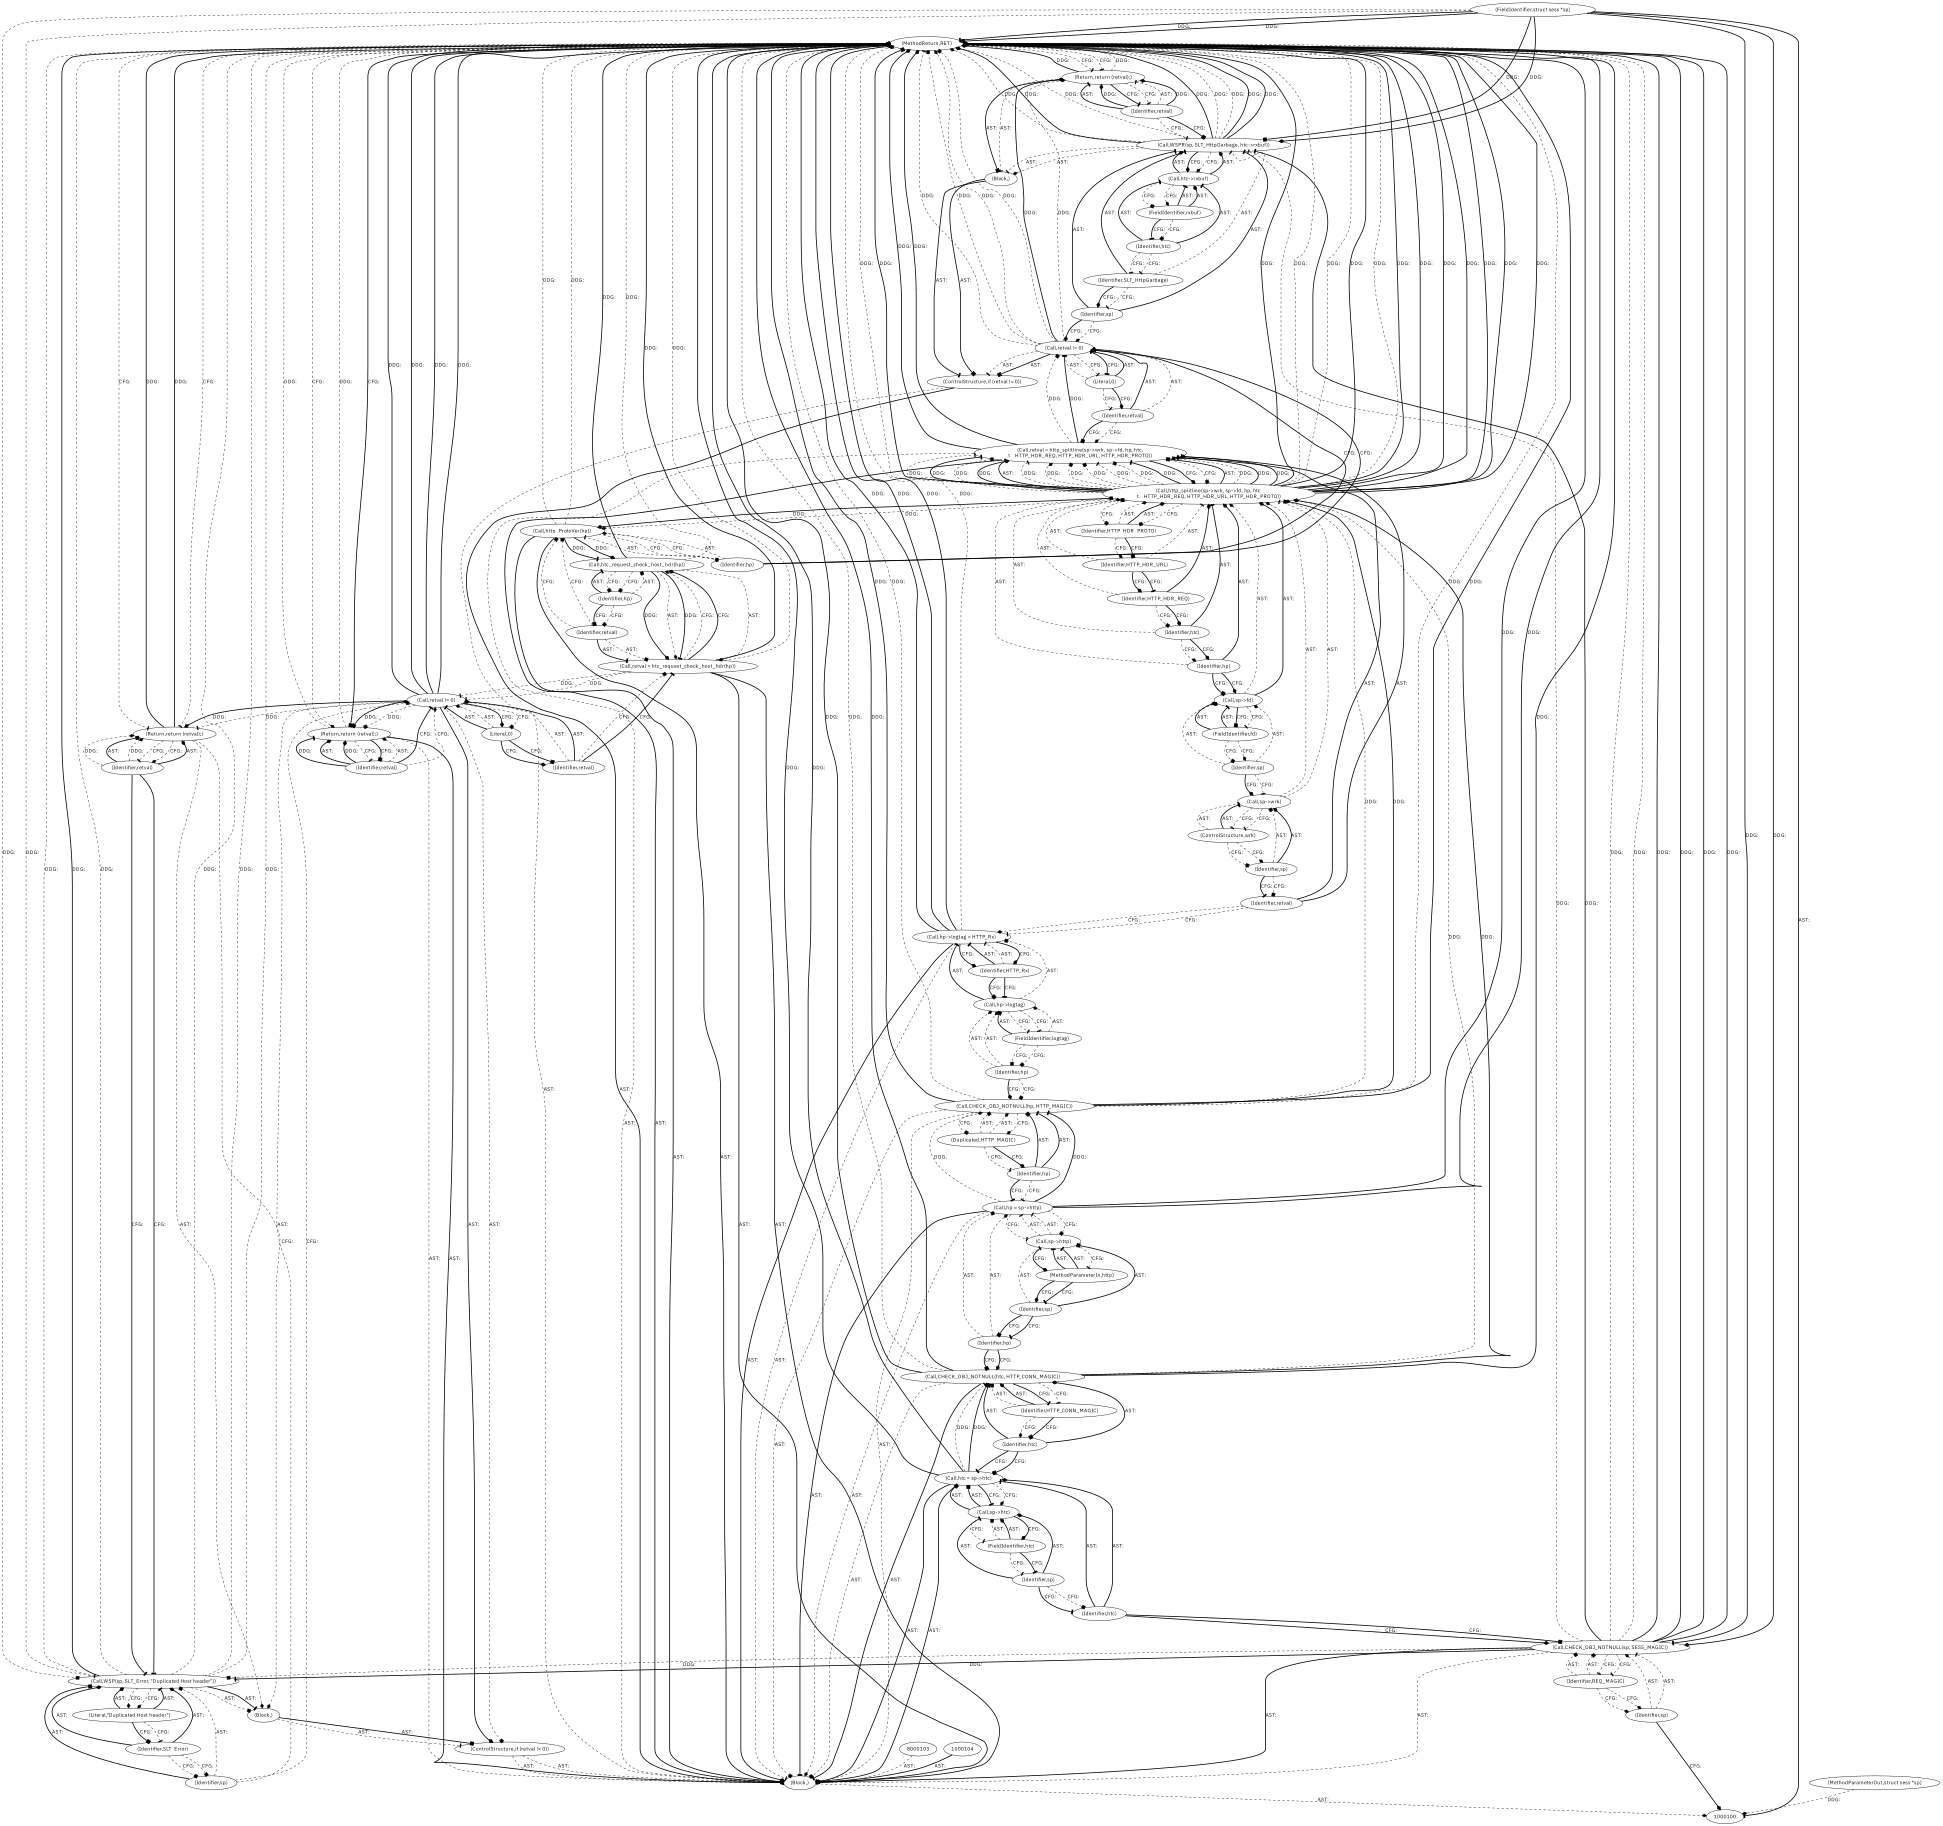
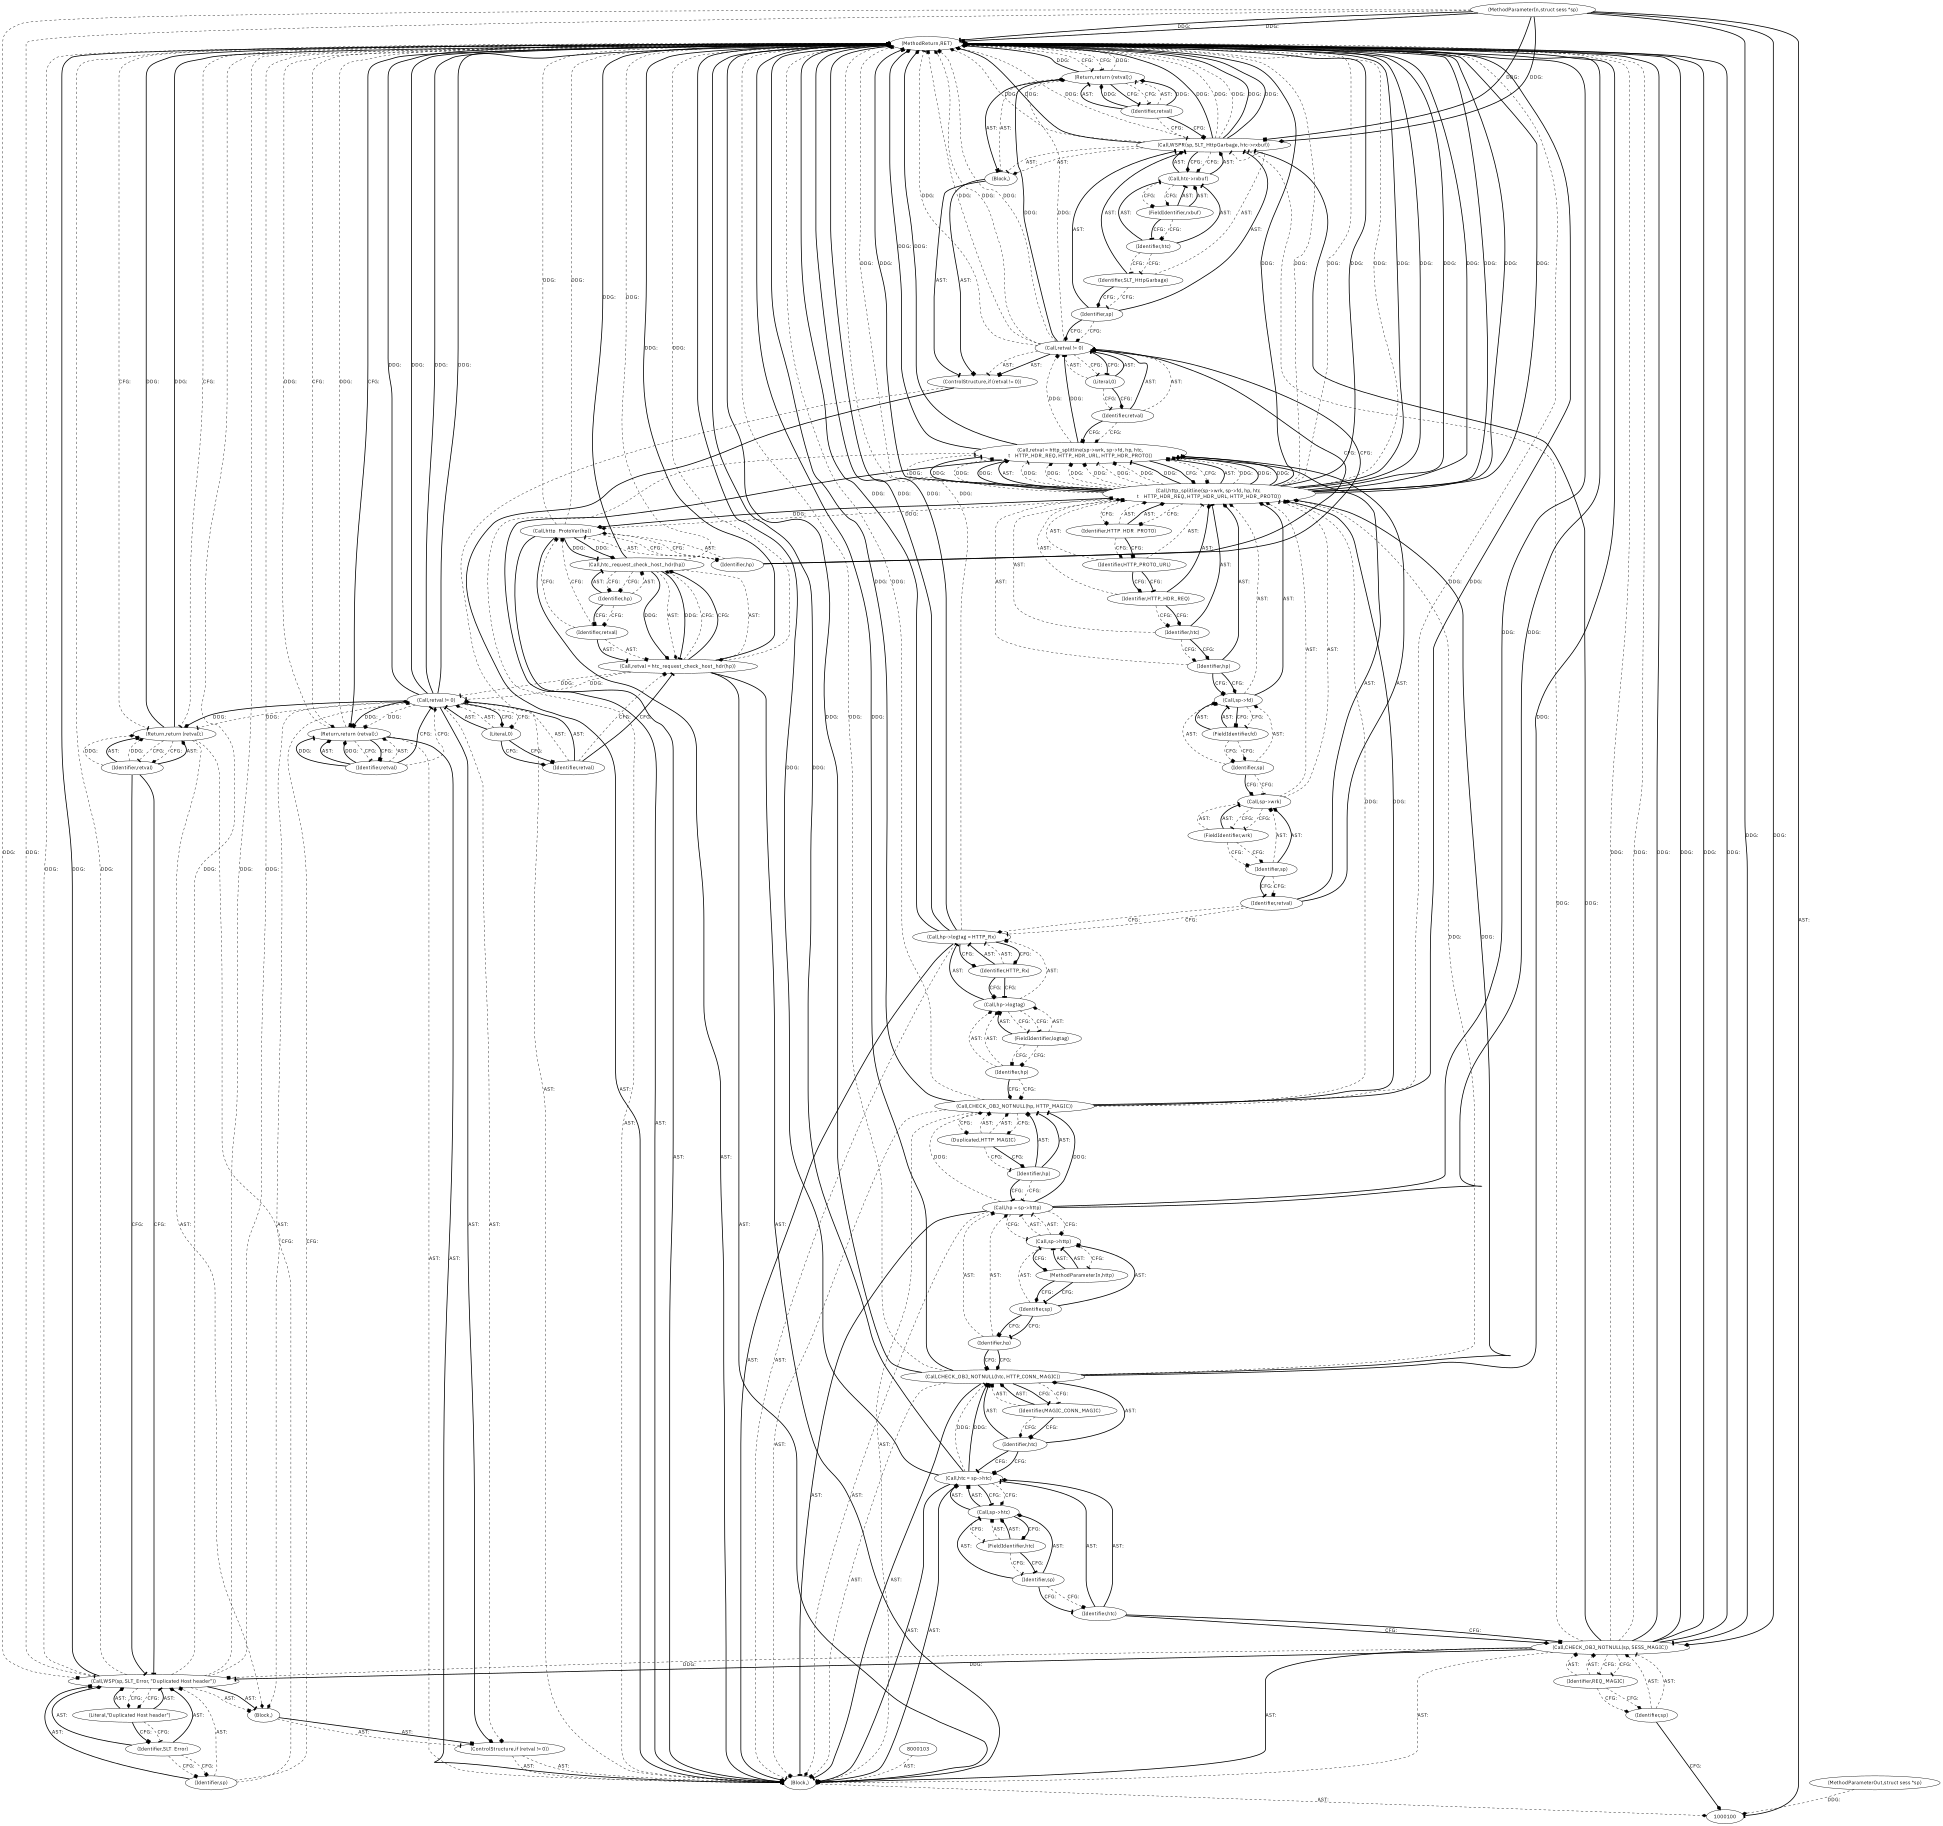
(1533, 10) -> (1533, 10)
(1134, 565) -> (1134, 565)
(1228, 836) -> (1228, 836)
(1060, 1411) -> (1060, 1411)
(962, 1749) -> none
